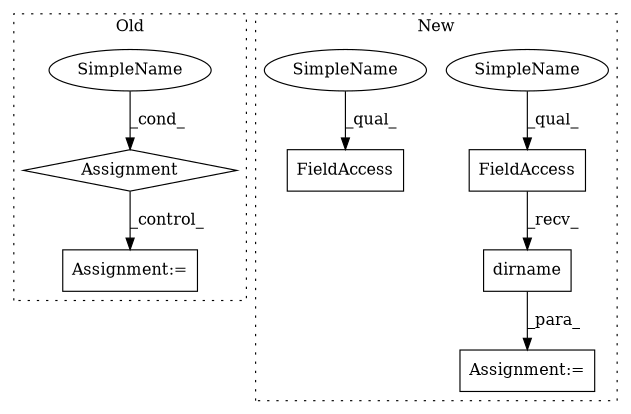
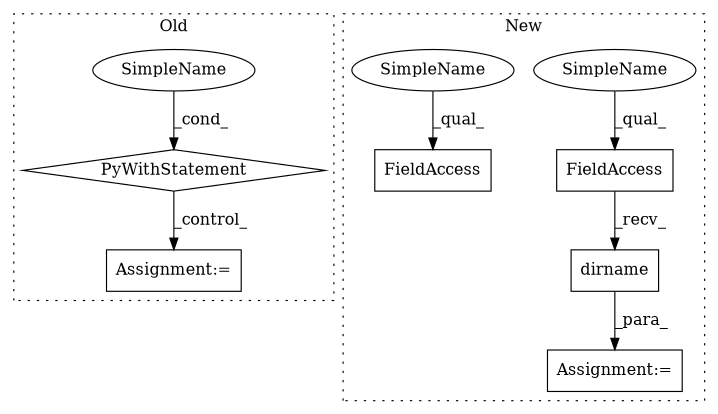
(130, 170) -> (174, 170)
